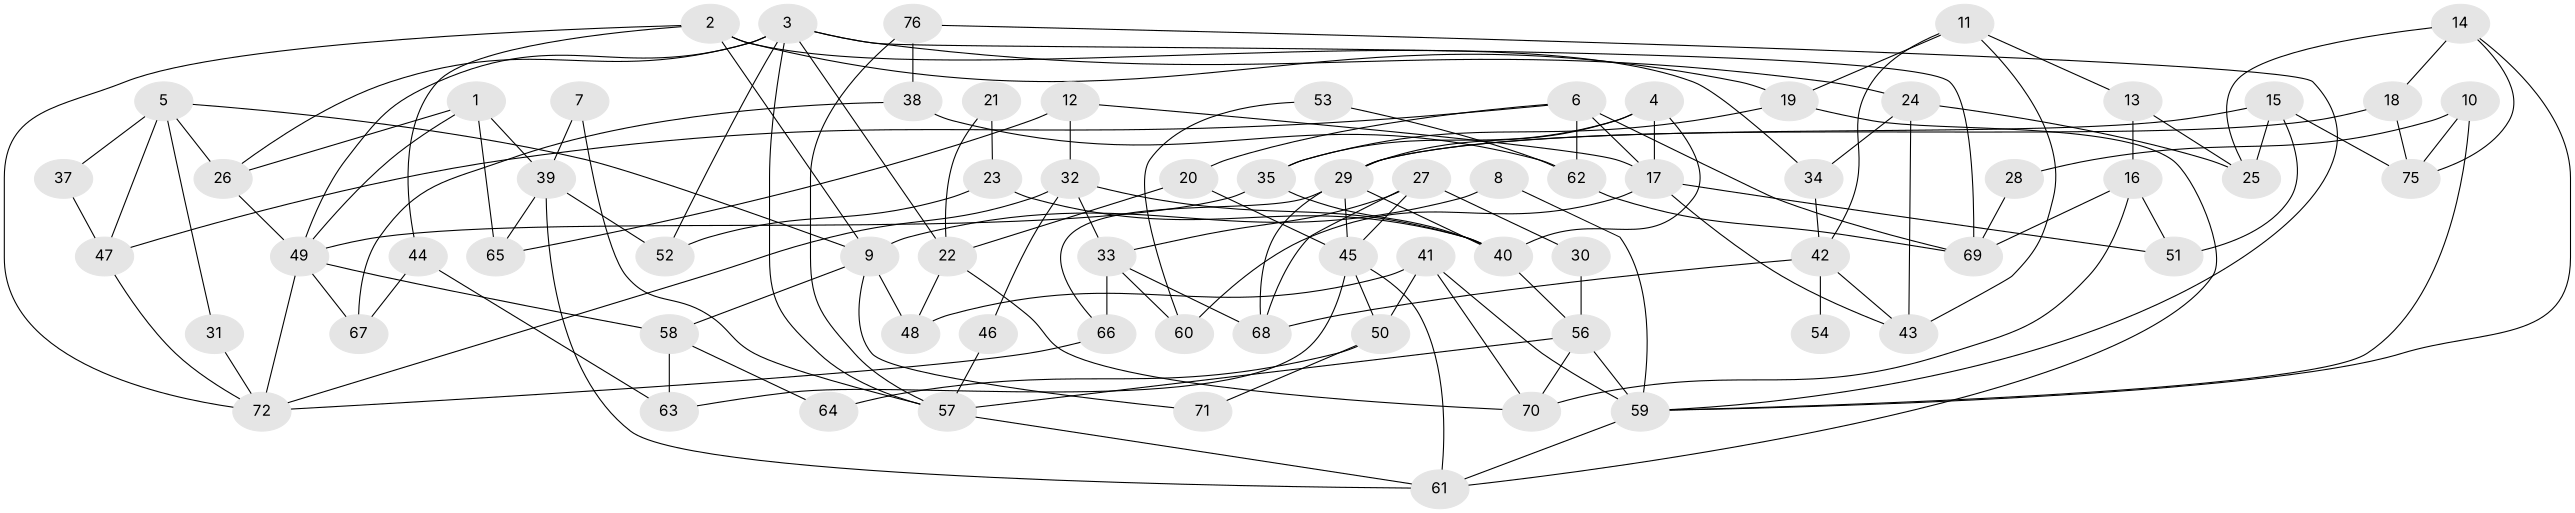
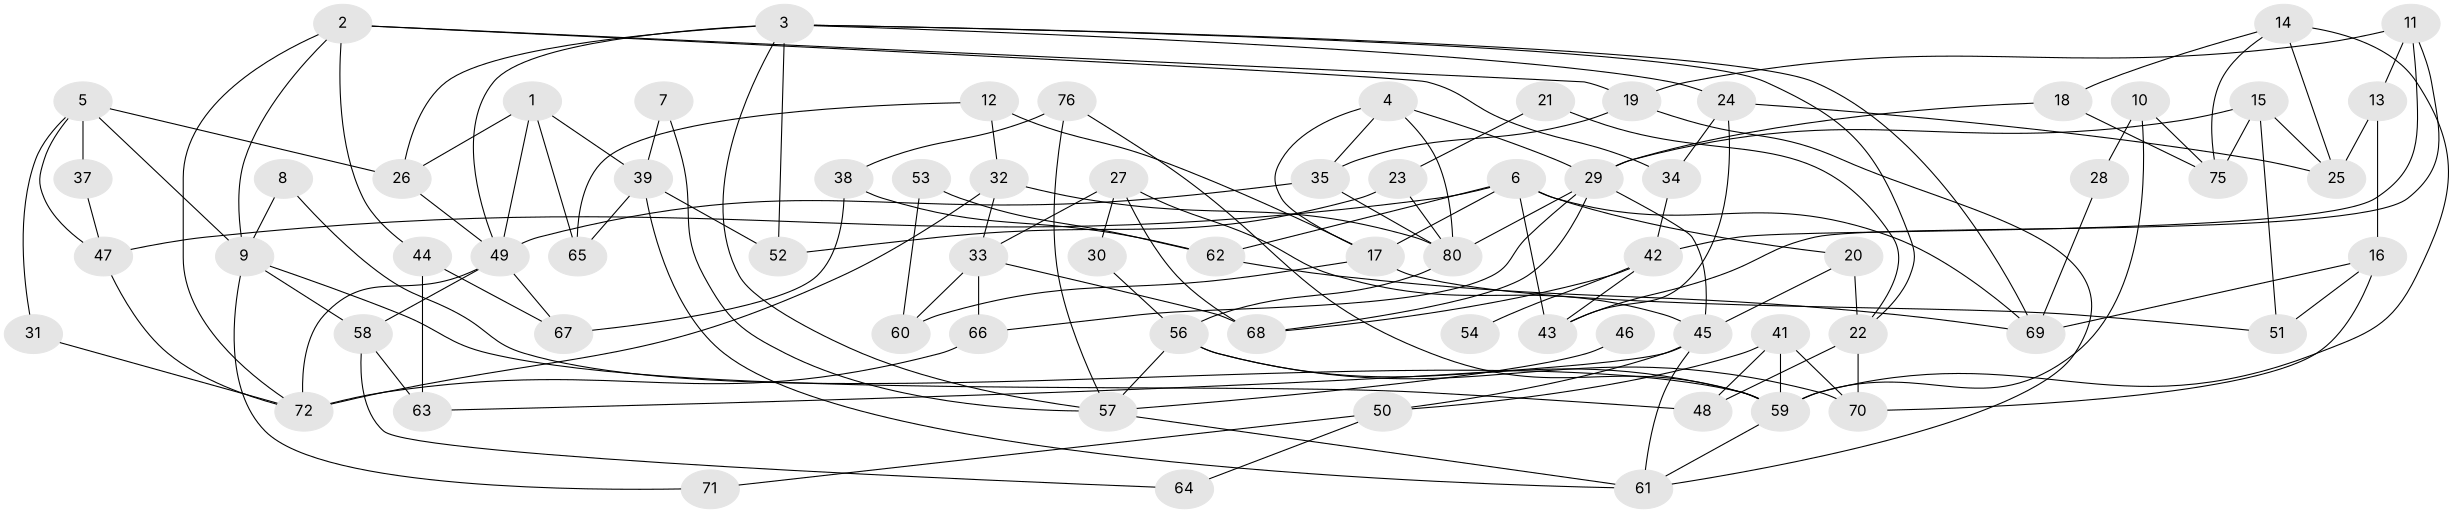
(1023, 254) -> none
(1504, 257) -> (1453, 257)
(1772, 270) -> (1532, 256)
